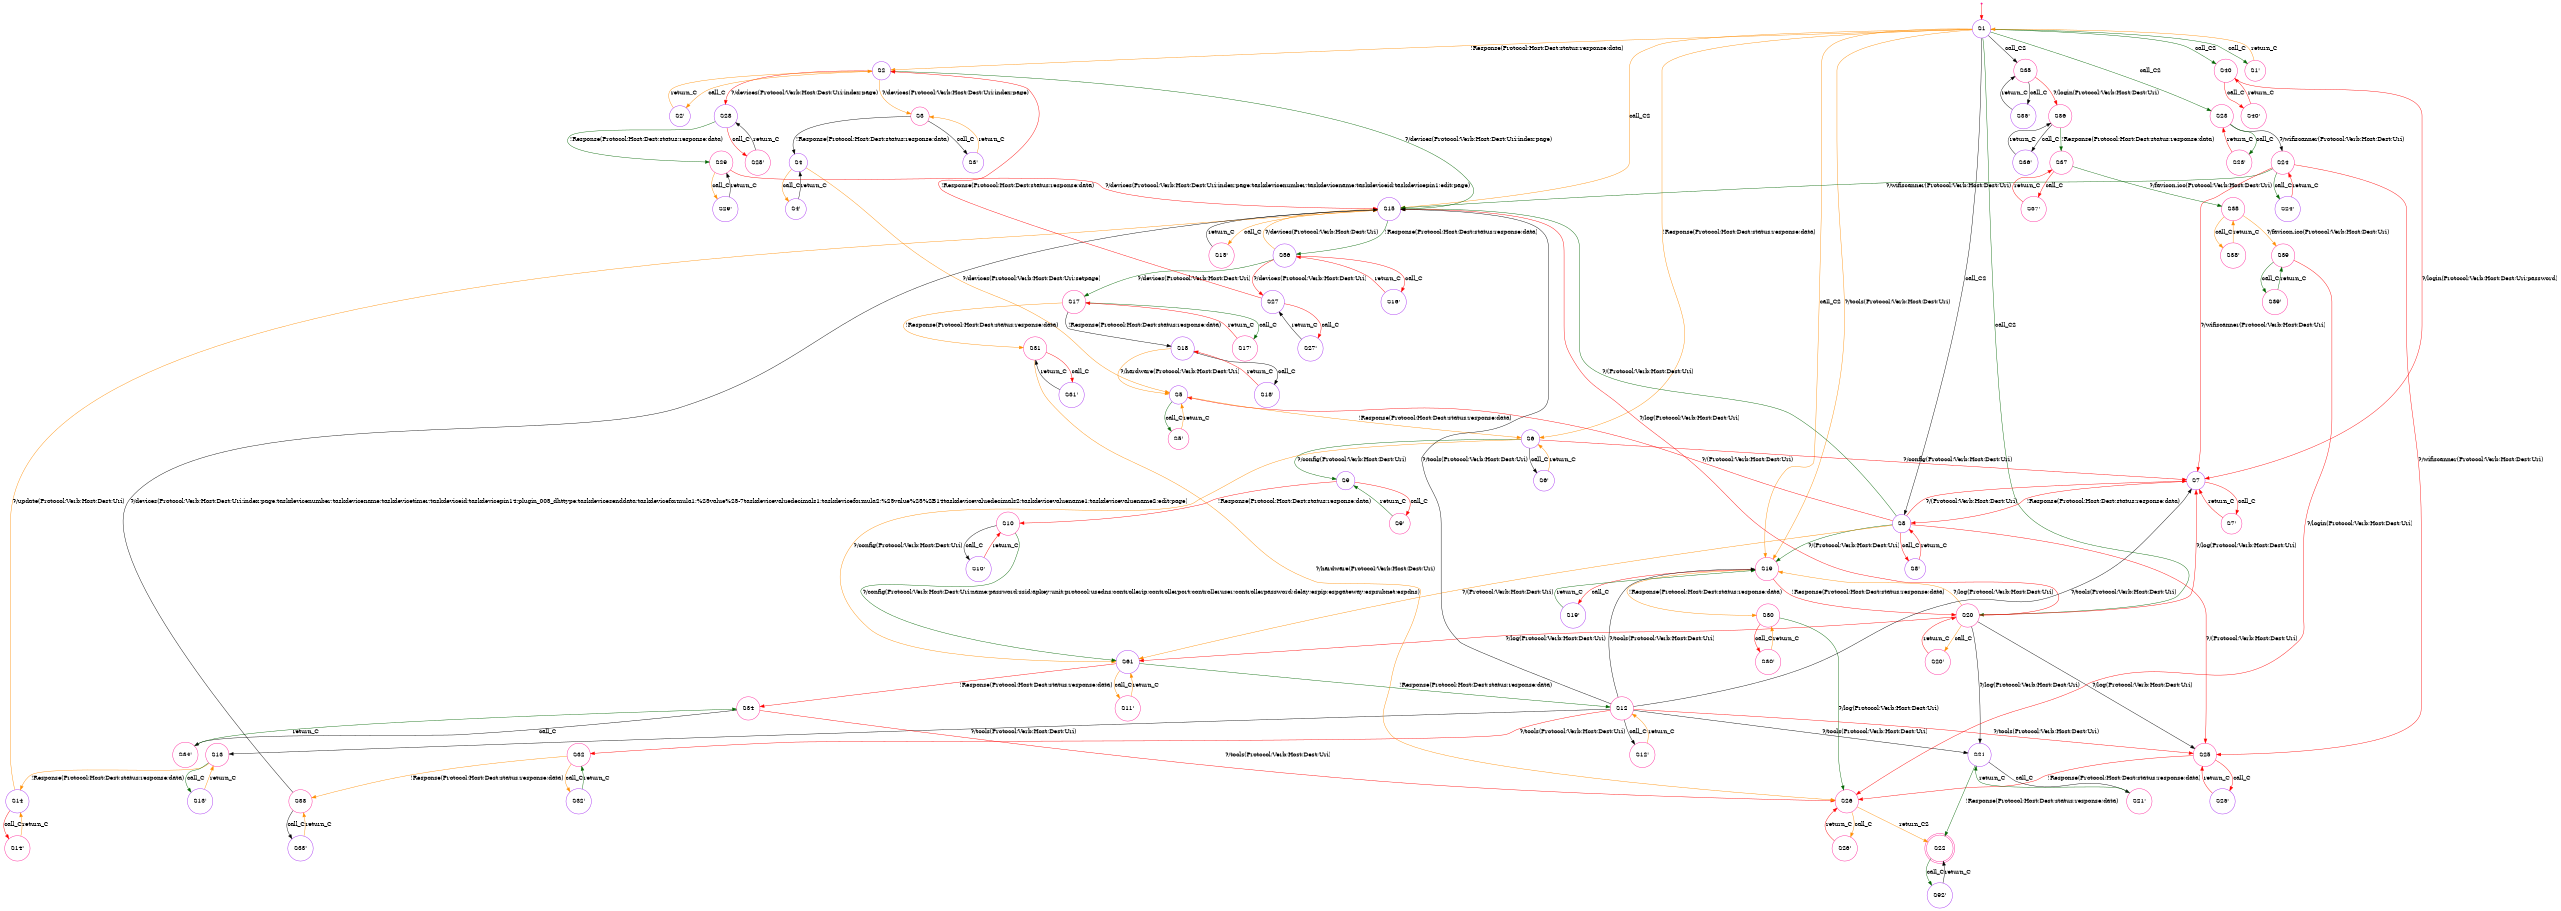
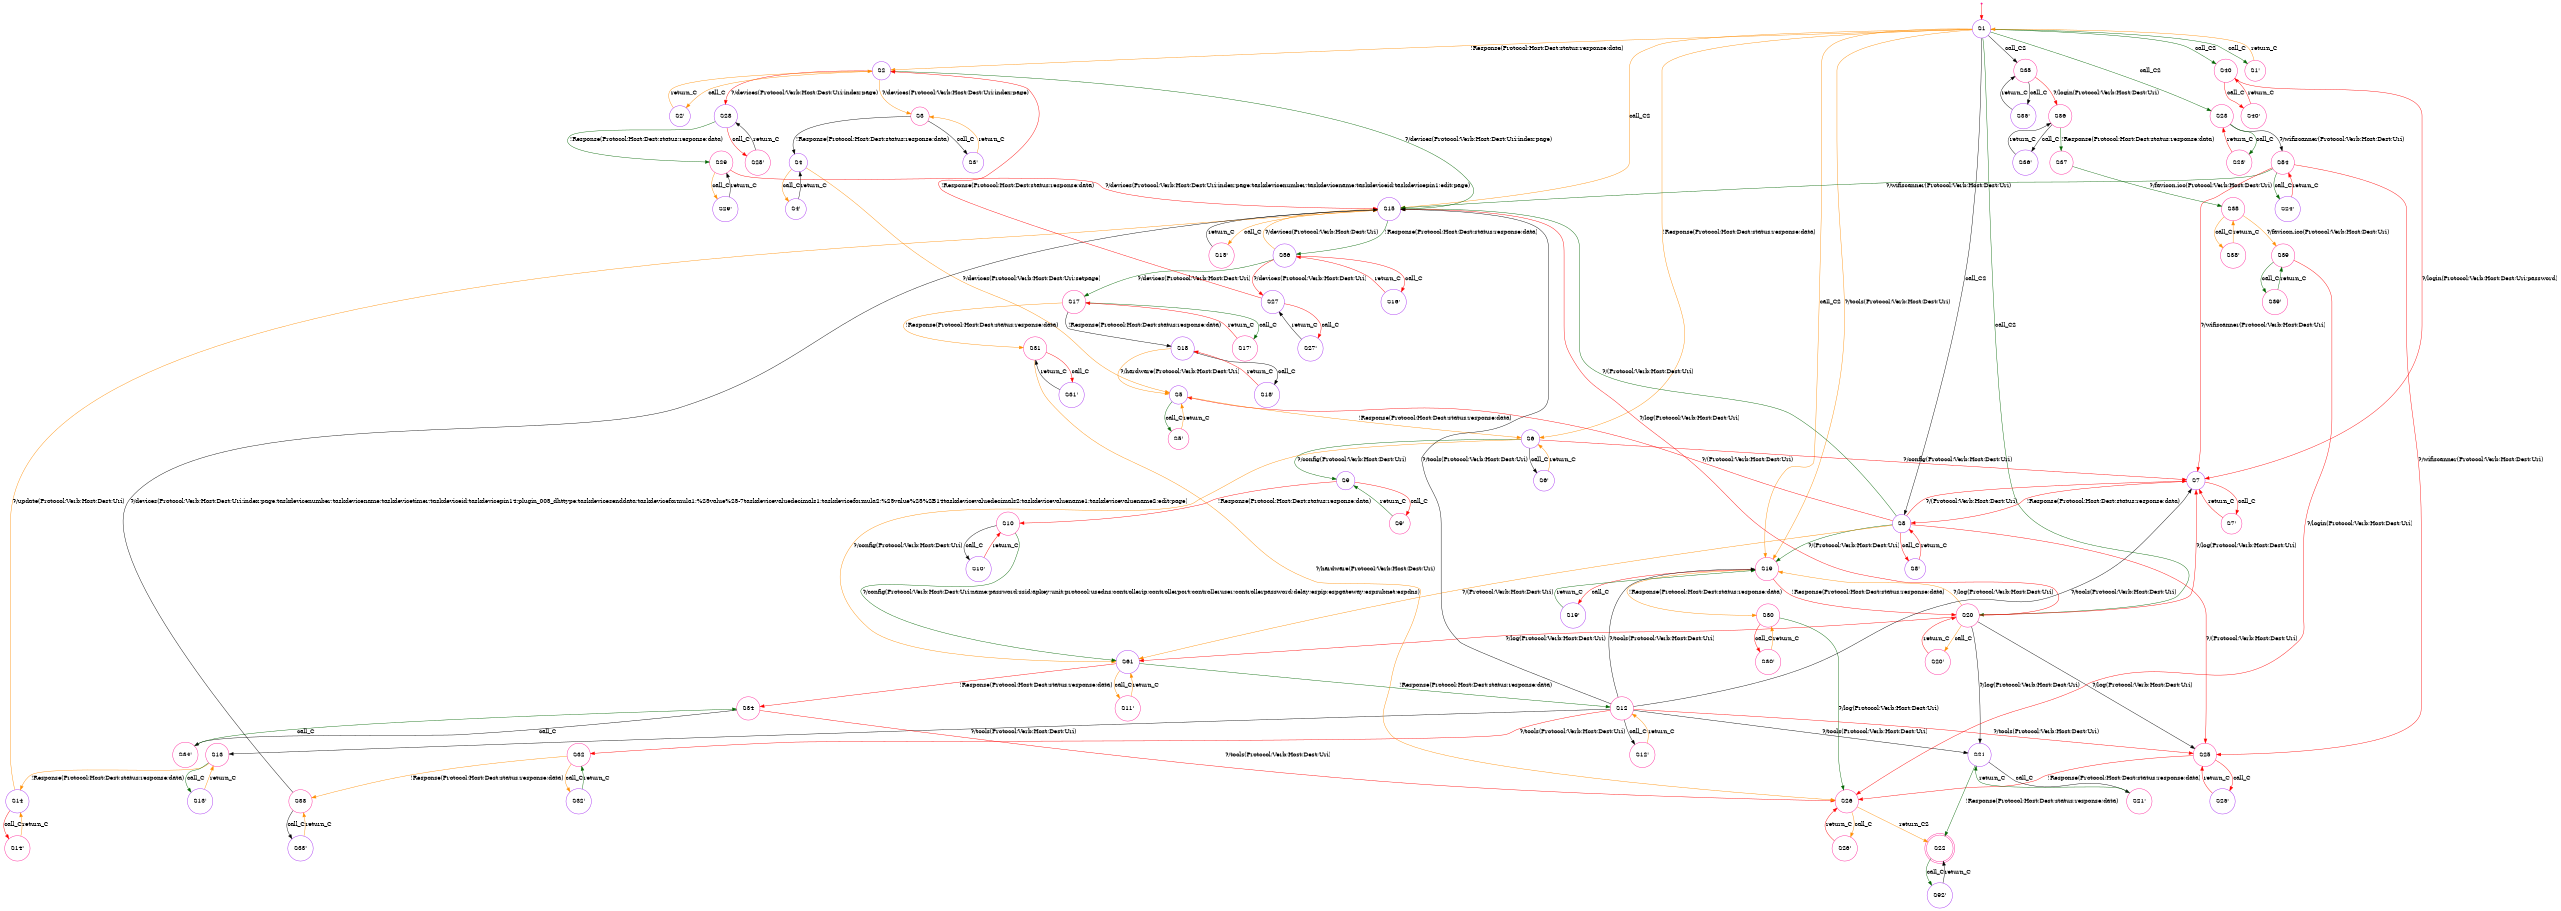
(2283, 163) -> (2283, 163)
(2034, 209) -> none
(306, 732) -> (306, 732)
